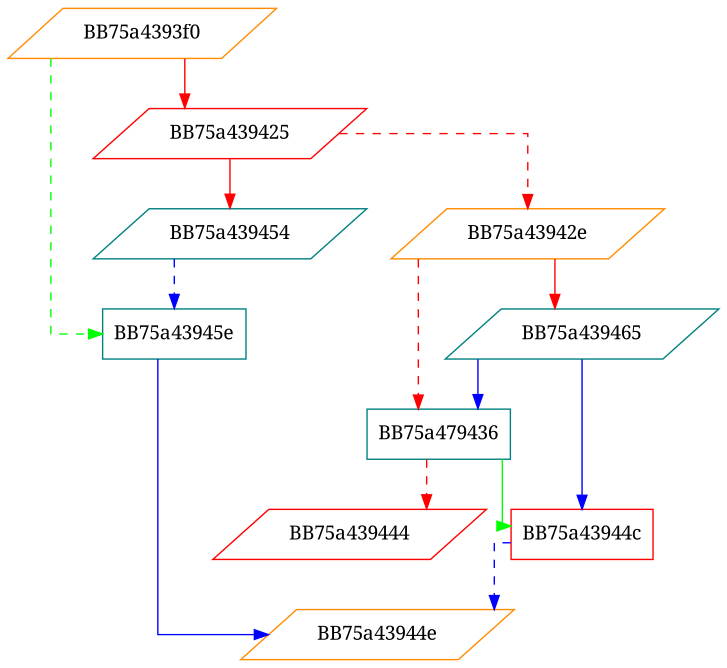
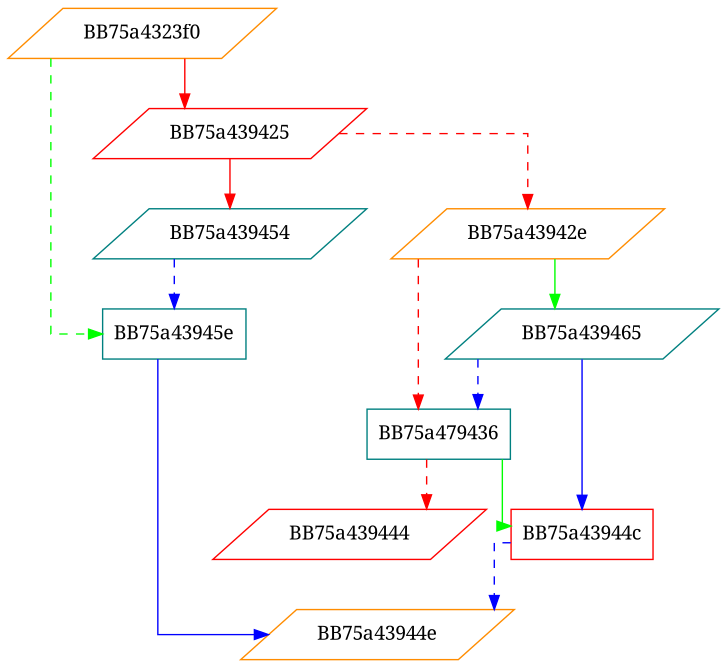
(142, 33) -> (142, 33)
(555, 277) -> (555, 277)
(478, 377) -> (478, 377)
